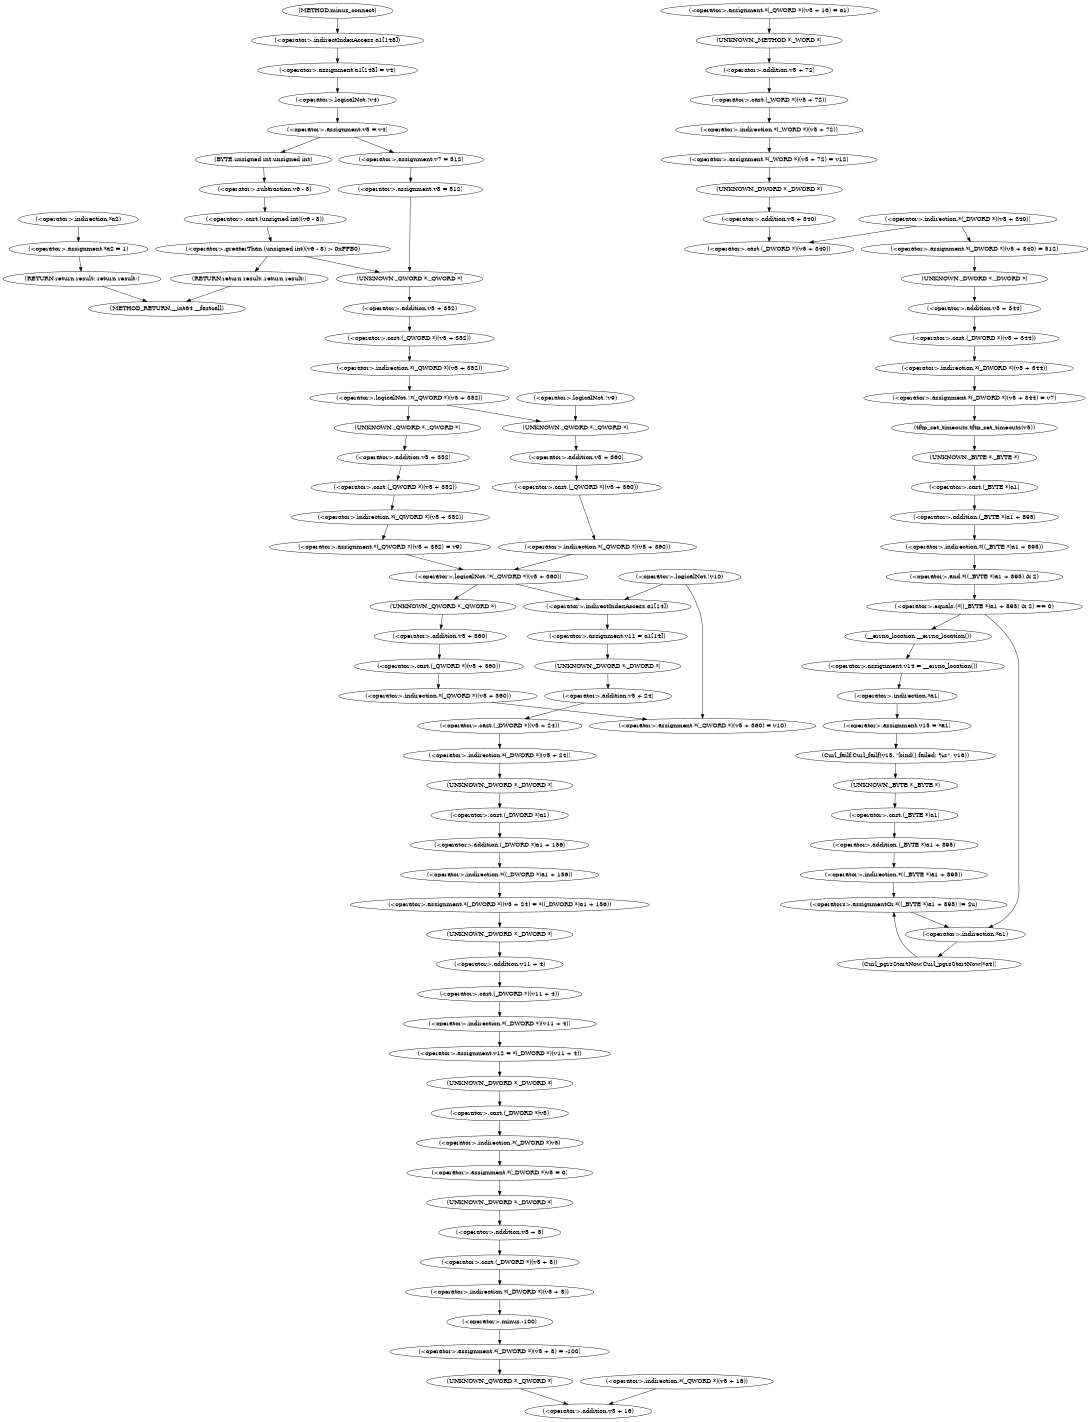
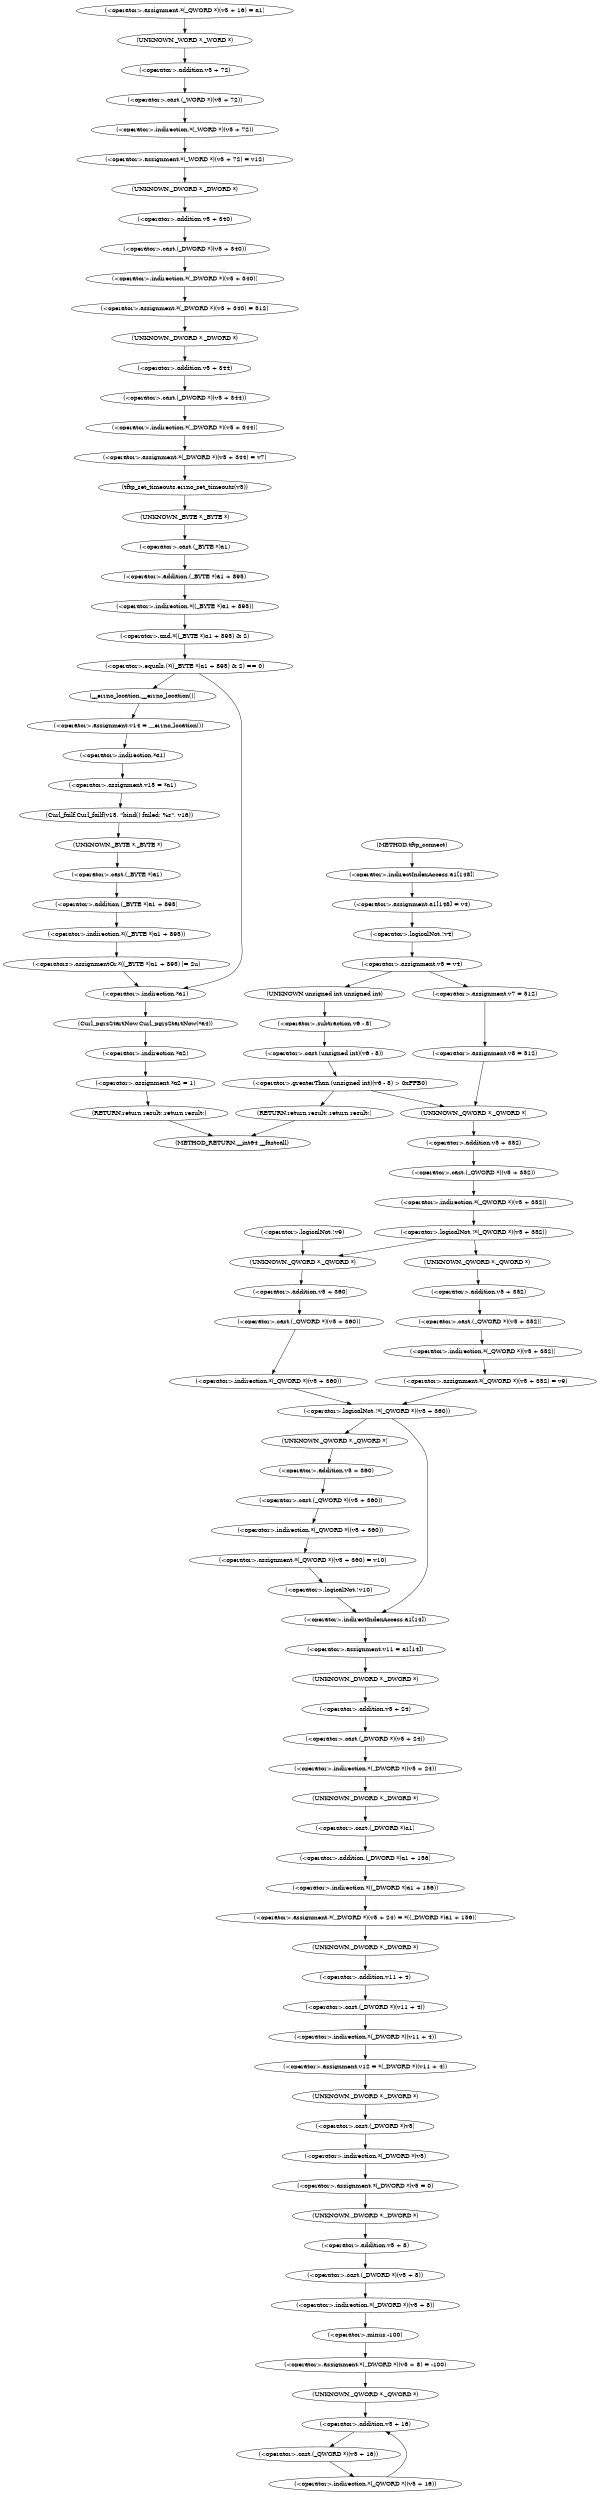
(337, 11) -> (412, 845)
(769, 41) -> (185, 41)
(263, 160) -> (325, 994)
(865, 234) -> (185, 262)
(974, 428) -> (185, 488)
(703, 647) -> (314, 1574)
(900, 940) -> (146, 1037)
none -> (319, 2454)
